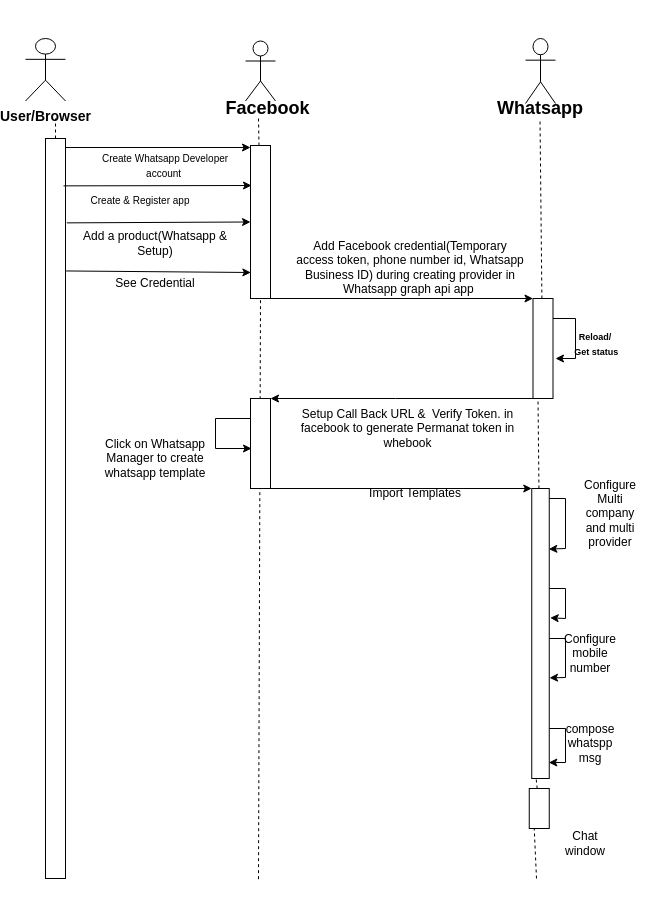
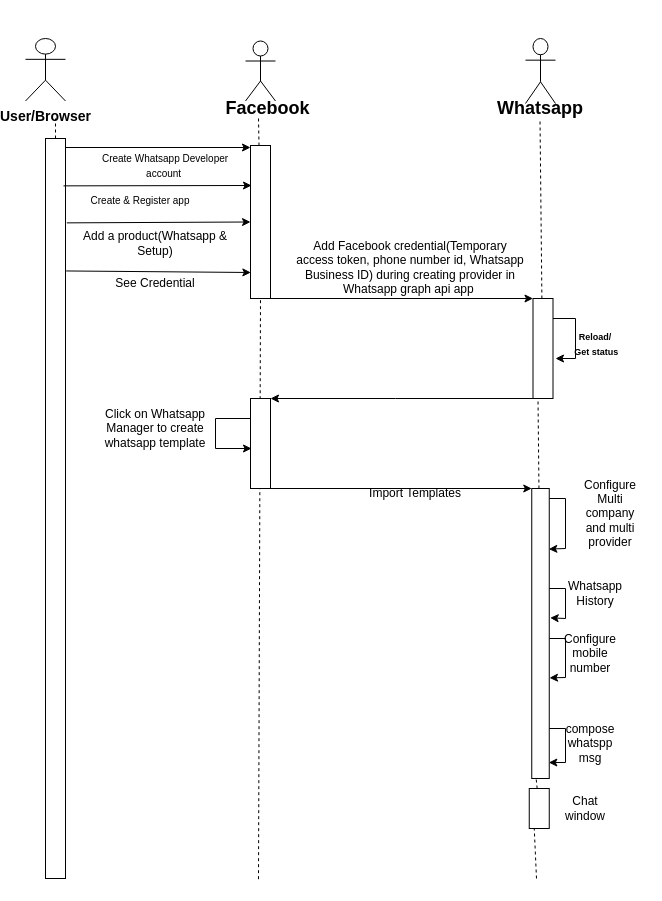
(408, 429) -> none
(156, 459) -> (156, 429)
none -> (596, 594)
(586, 844) -> (586, 809)
